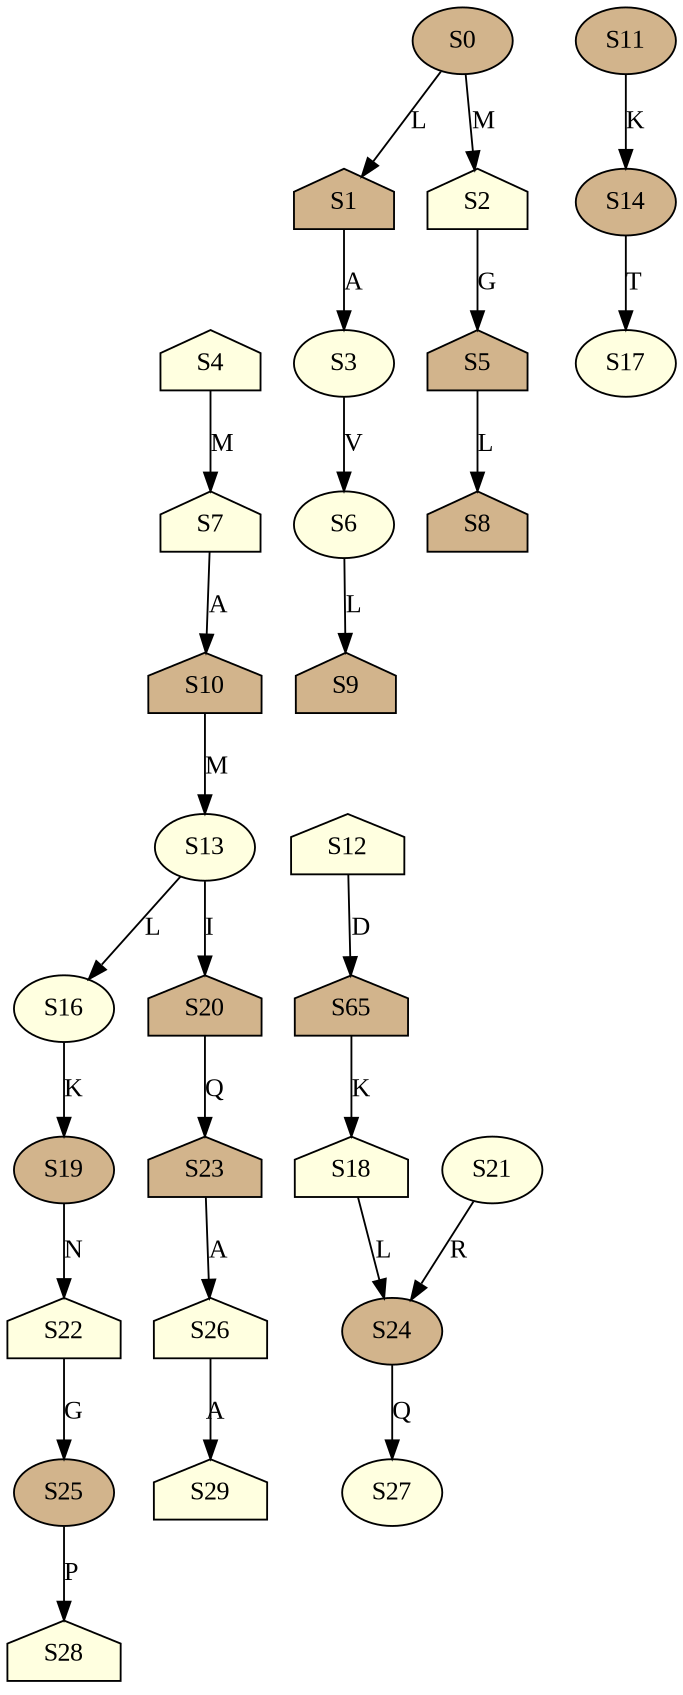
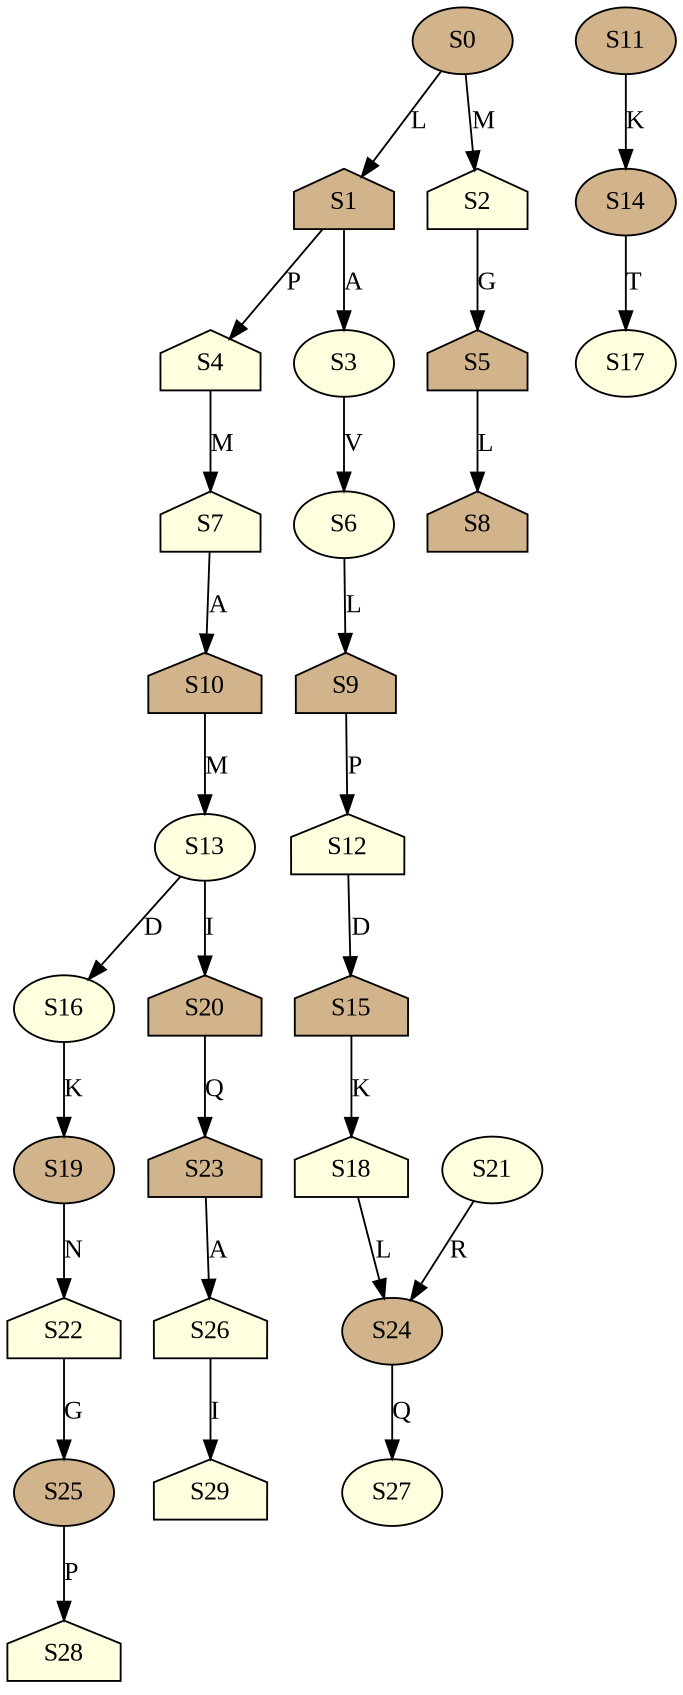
none -> (282, 277)
none -> (347, 754)
(153, 928) -> (153, 928)
(351, 1009) -> (351, 1009)
(215, 1412) -> (215, 1412)
